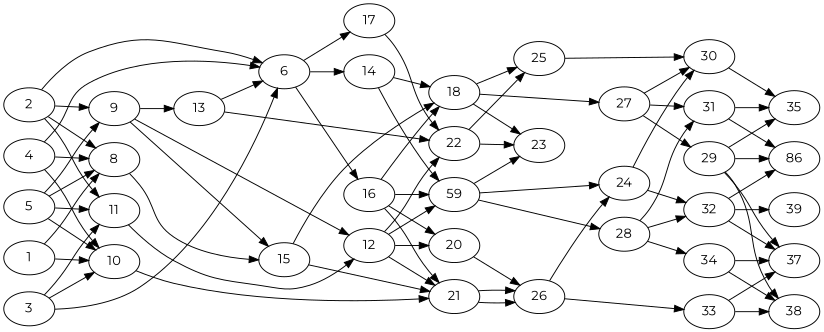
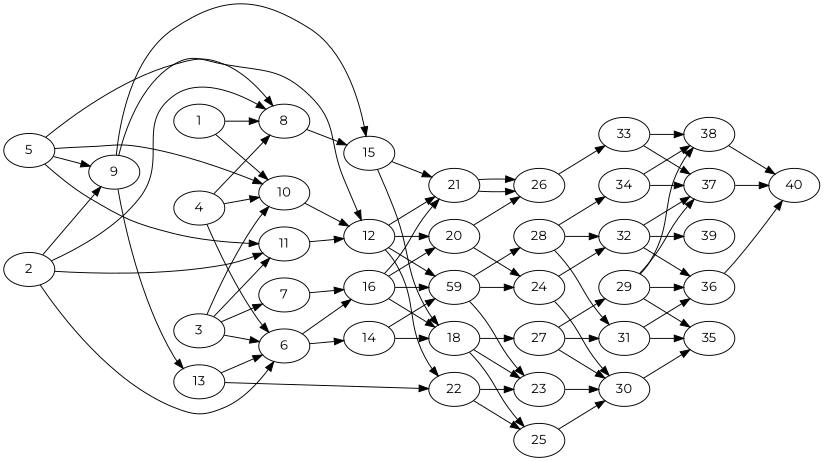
(369, 21) -> none
(794, 159) -> (709, 287)
none -> (794, 185)
(575, 242) -> (491, 258)
none -> (284, 295)
(276, 298) -> (323, 212)
none -> (577, 389)
